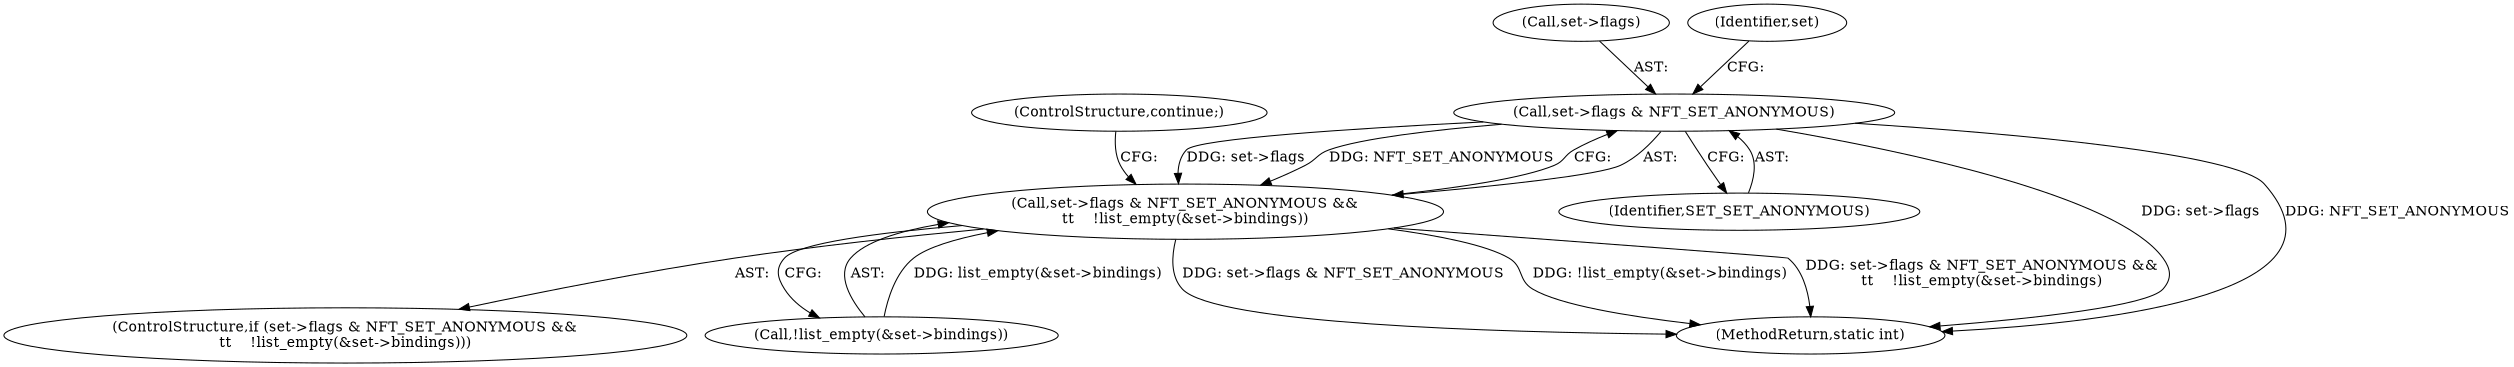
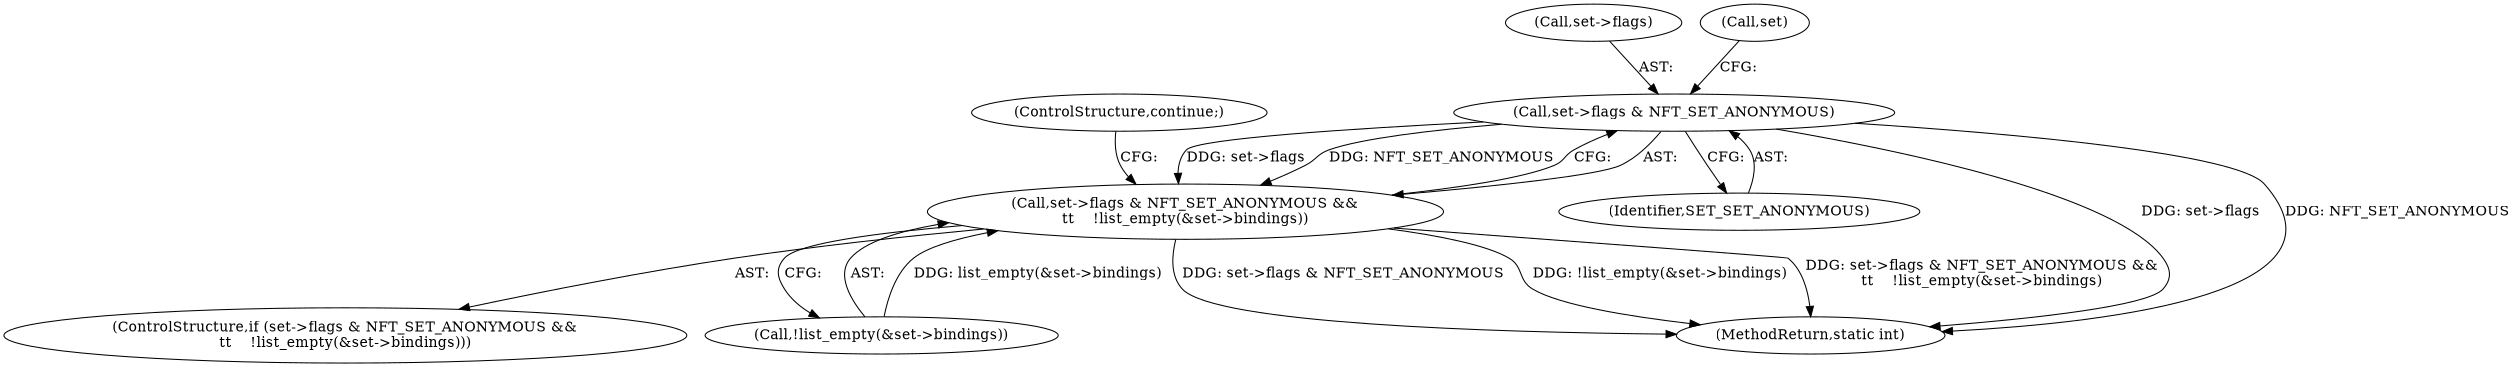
(1767, 23) -> (1755, 23)
